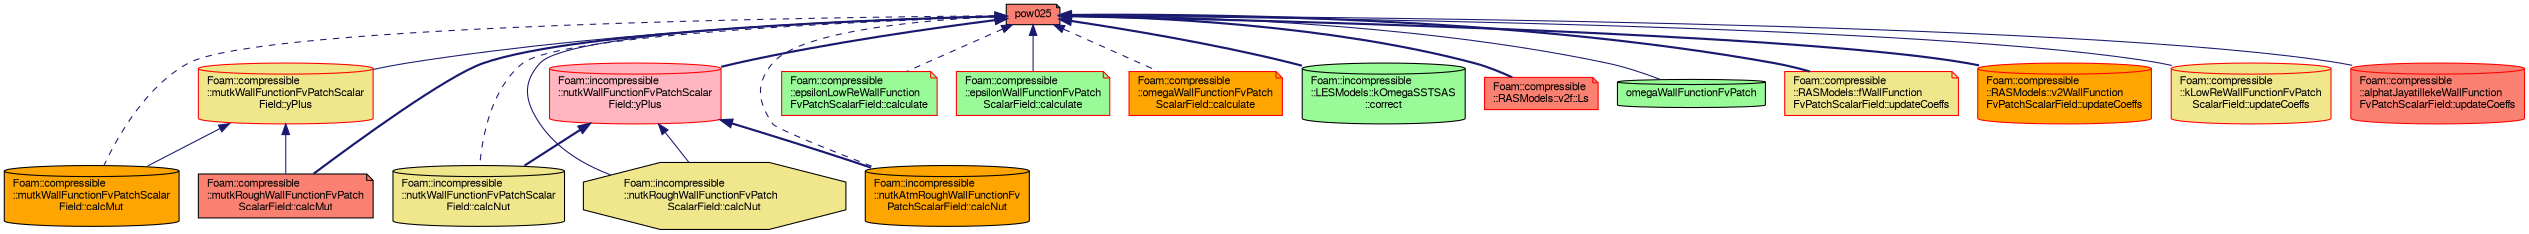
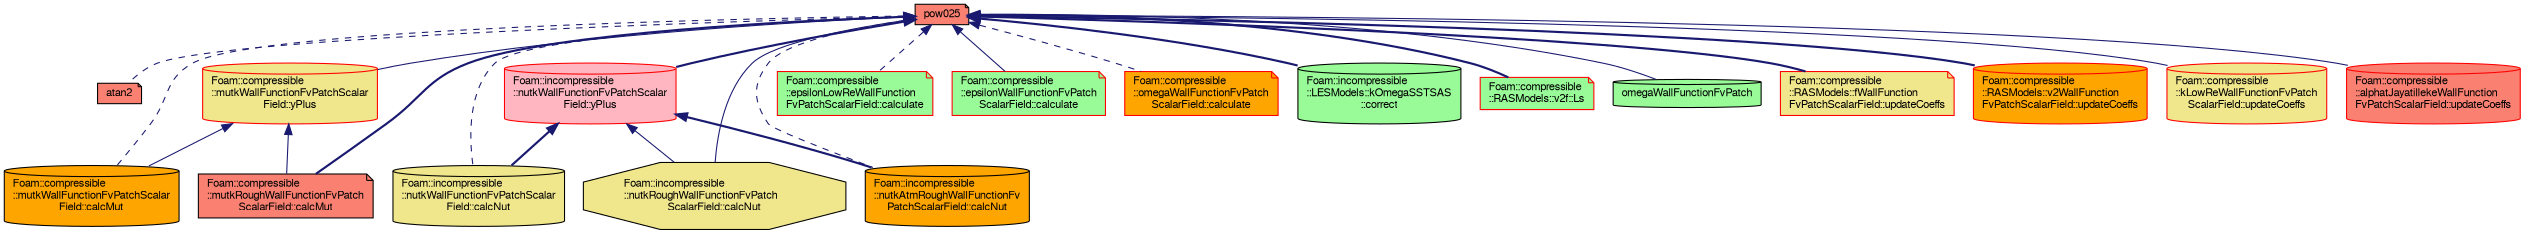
none -> (120, 93)
(1541, 93) -> (1537, 93)
